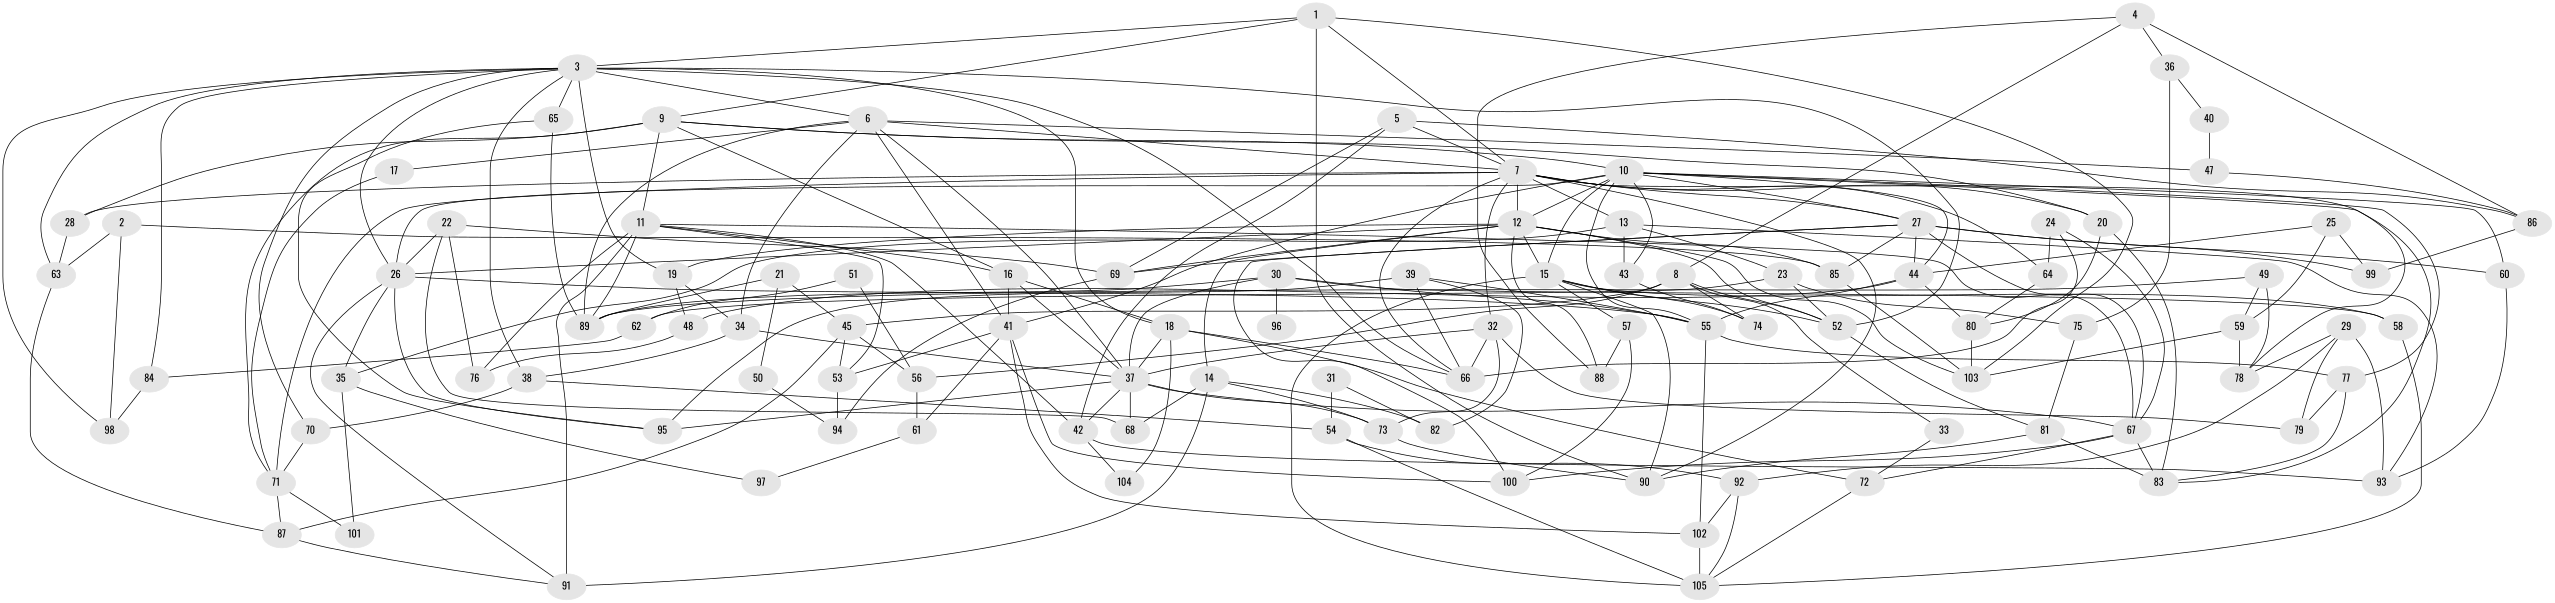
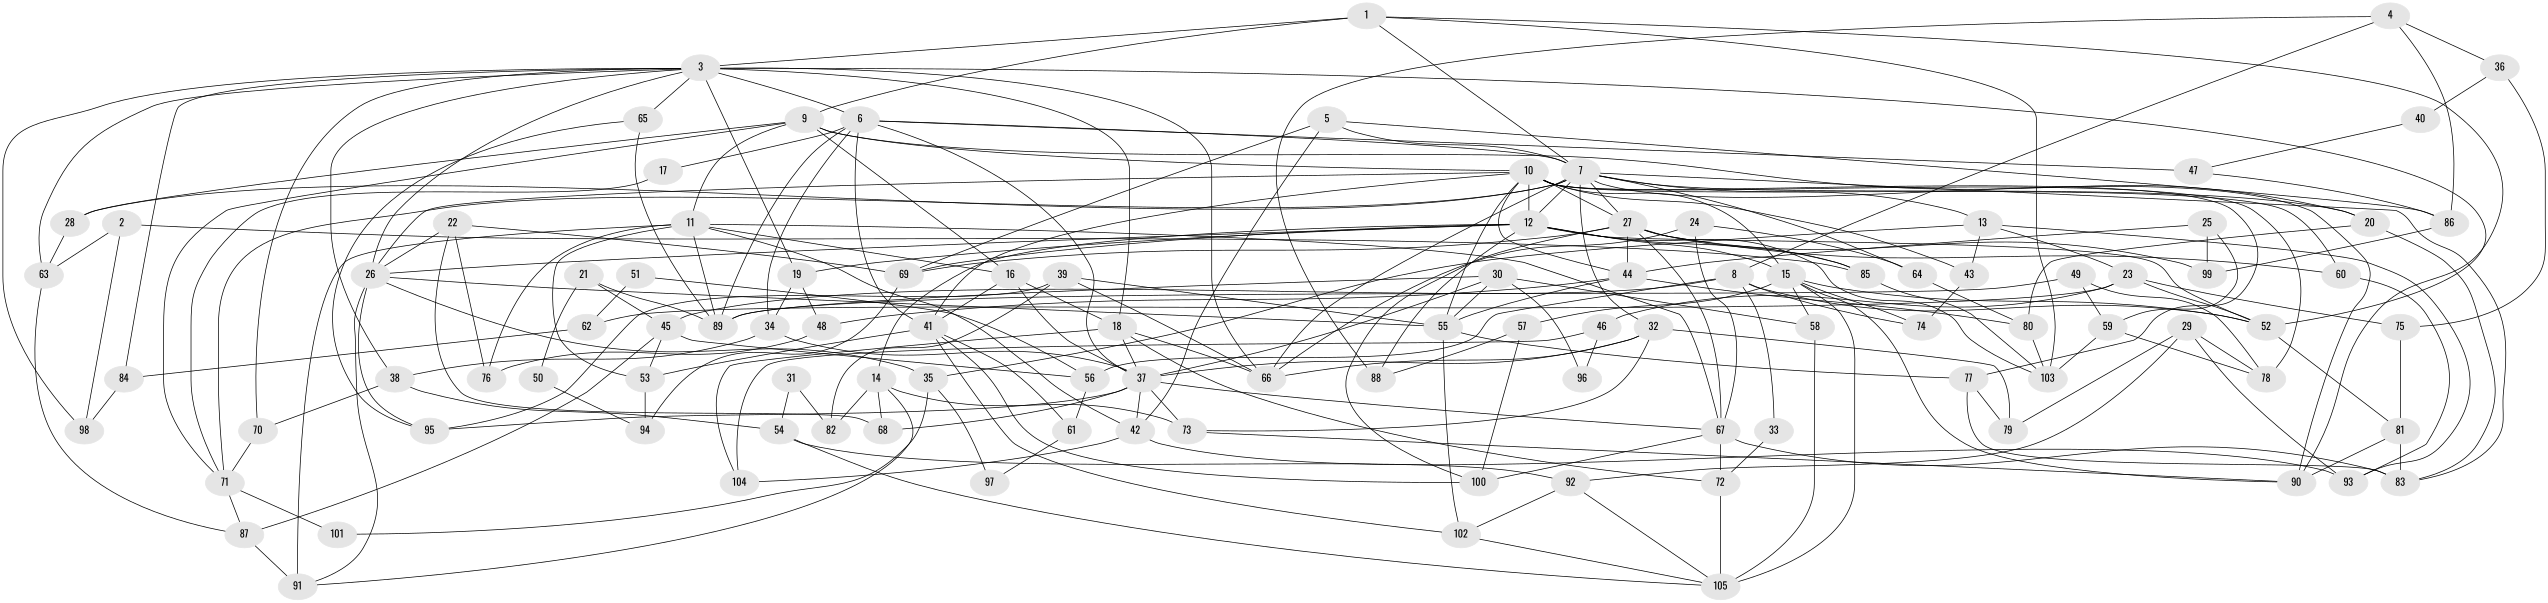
none -> (1602, 327)
